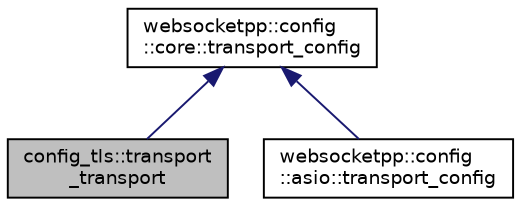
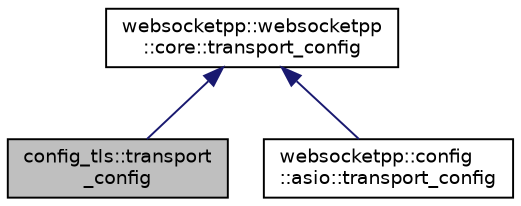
(252, 38) -> (252, 38)
(118, 168) -> (118, 168)
